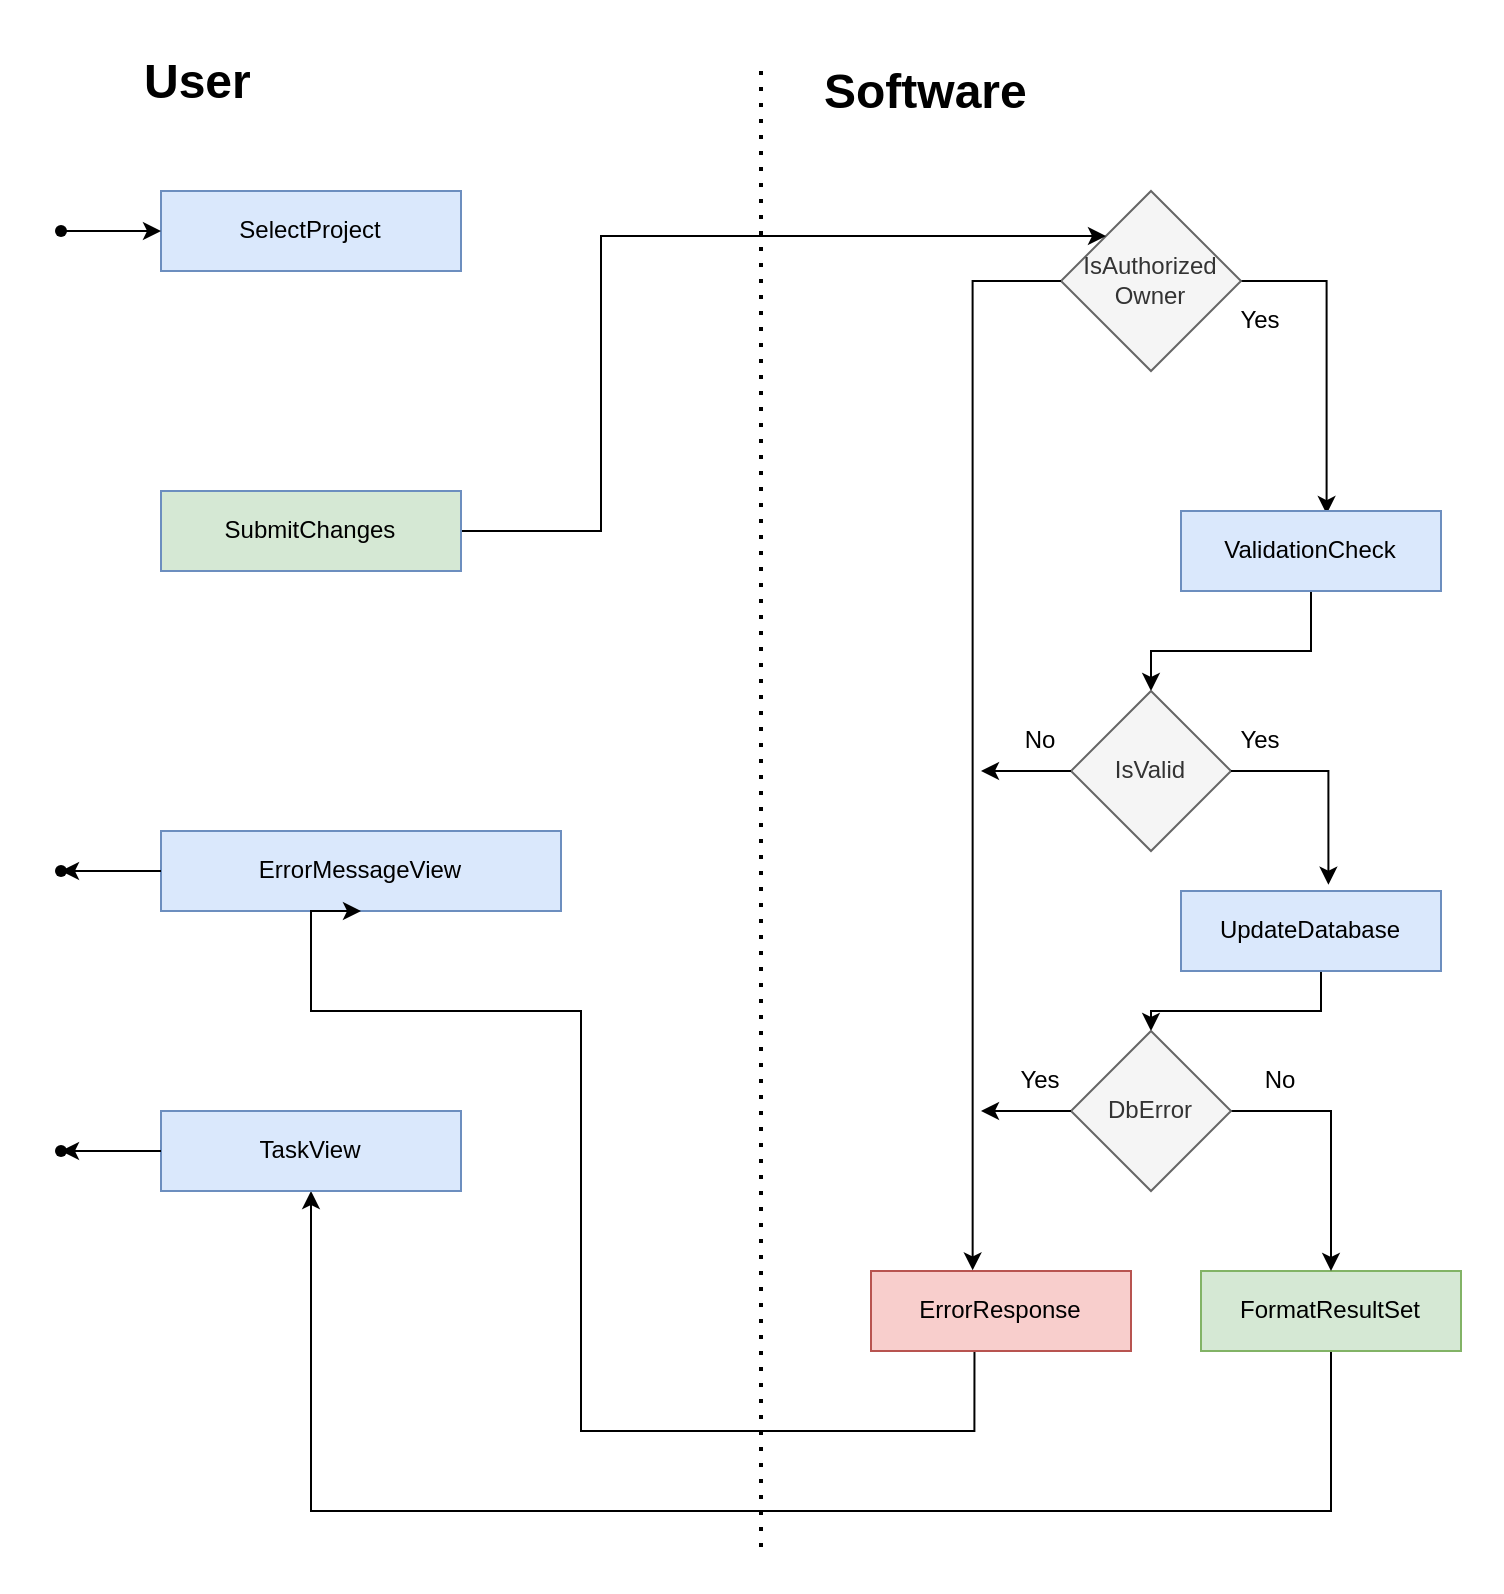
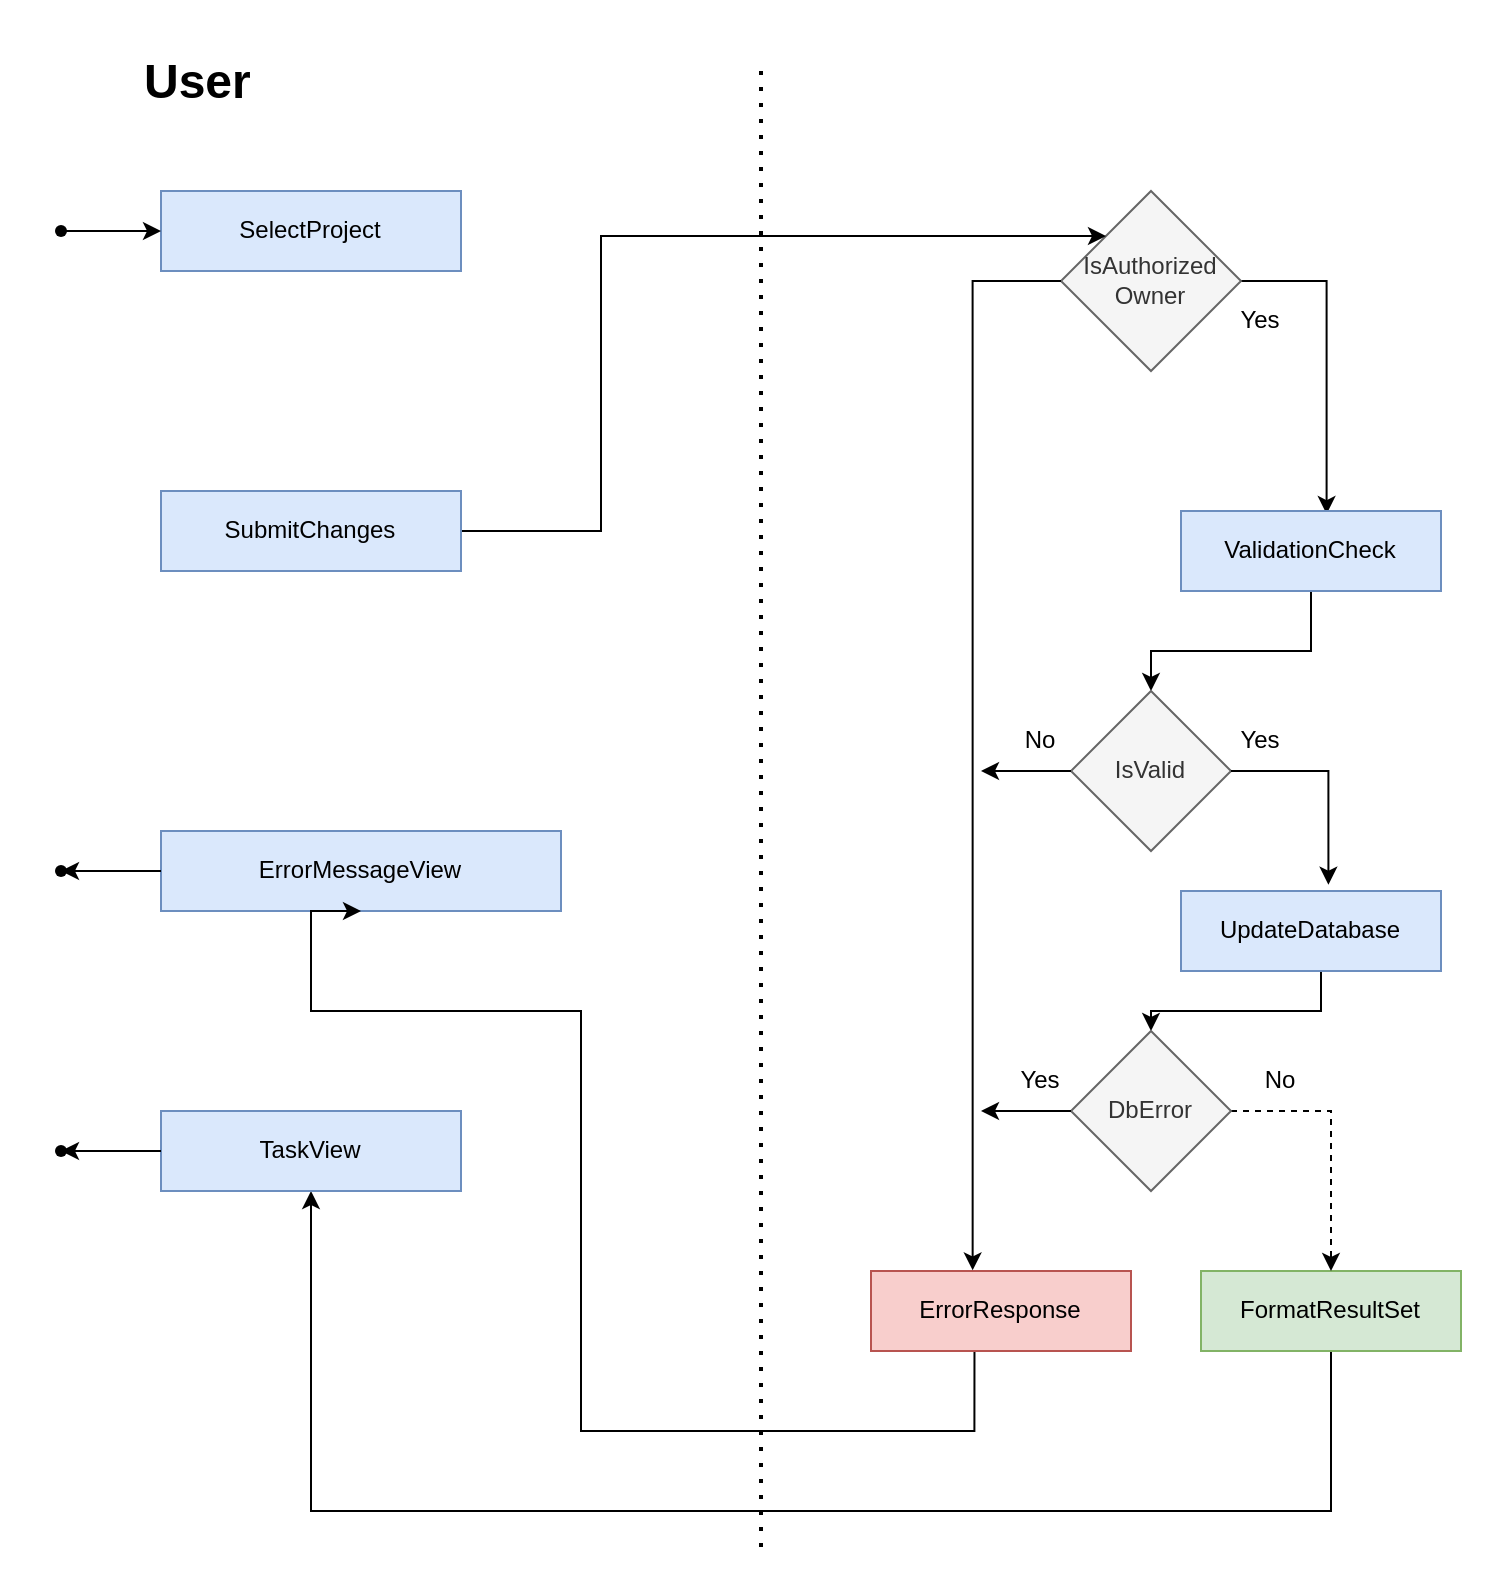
(1001, 101) -> none
(311, 531) -> (311, 531)
(1331, 1132) -> (1331, 1132)
